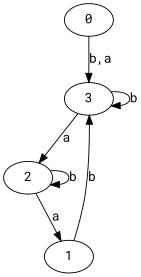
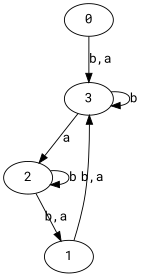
(92, 178) -> (92, 178)
(56, 217) -> (56, 217)
